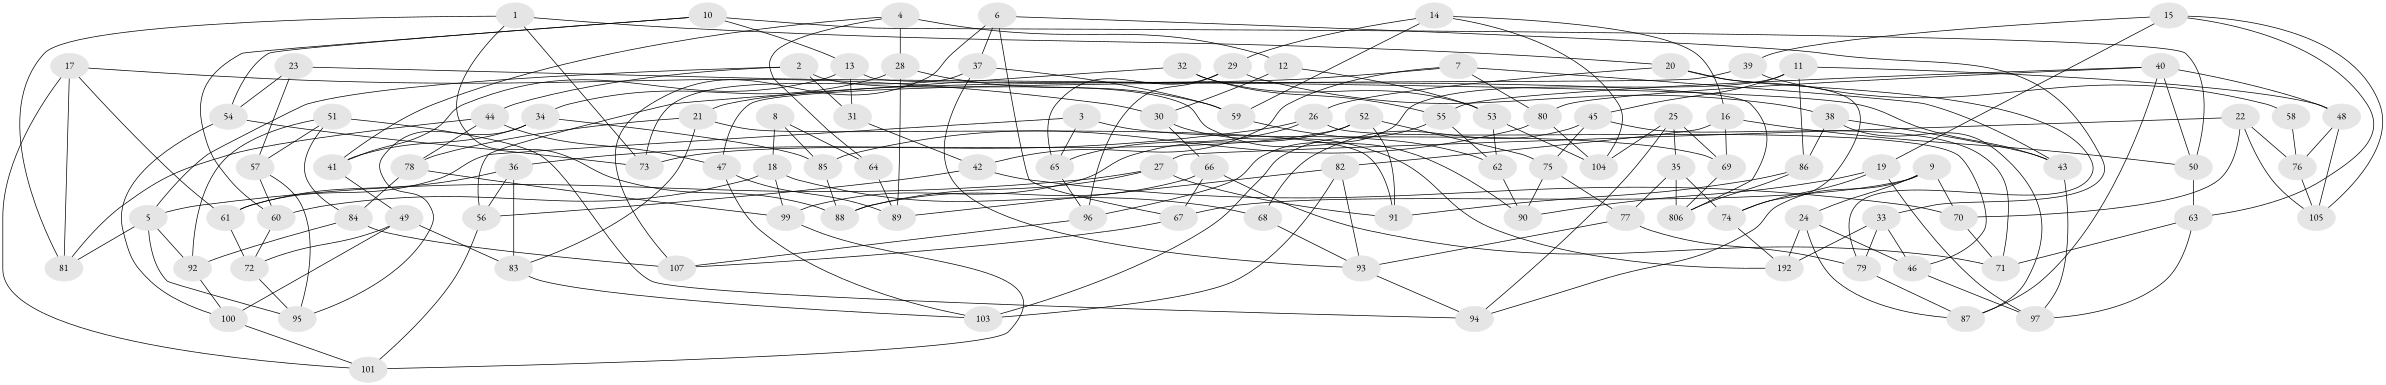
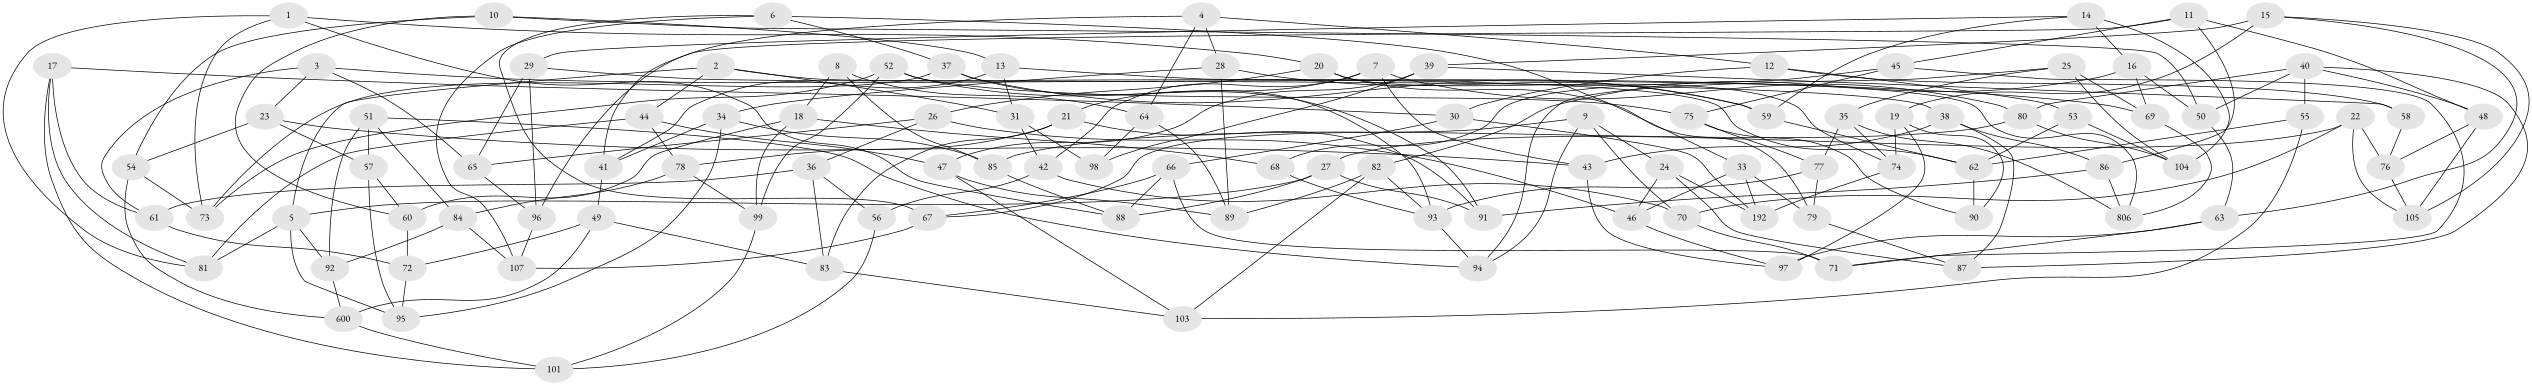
(1182, 66) -> none
none -> (2106, 84)
none -> (291, 91)
(1175, 101) -> (1353, 81)
none -> (1094, 167)
(228, 319) -> (343, 319)
